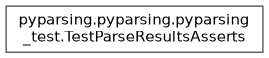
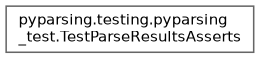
(135, 29) -> (130, 29)
